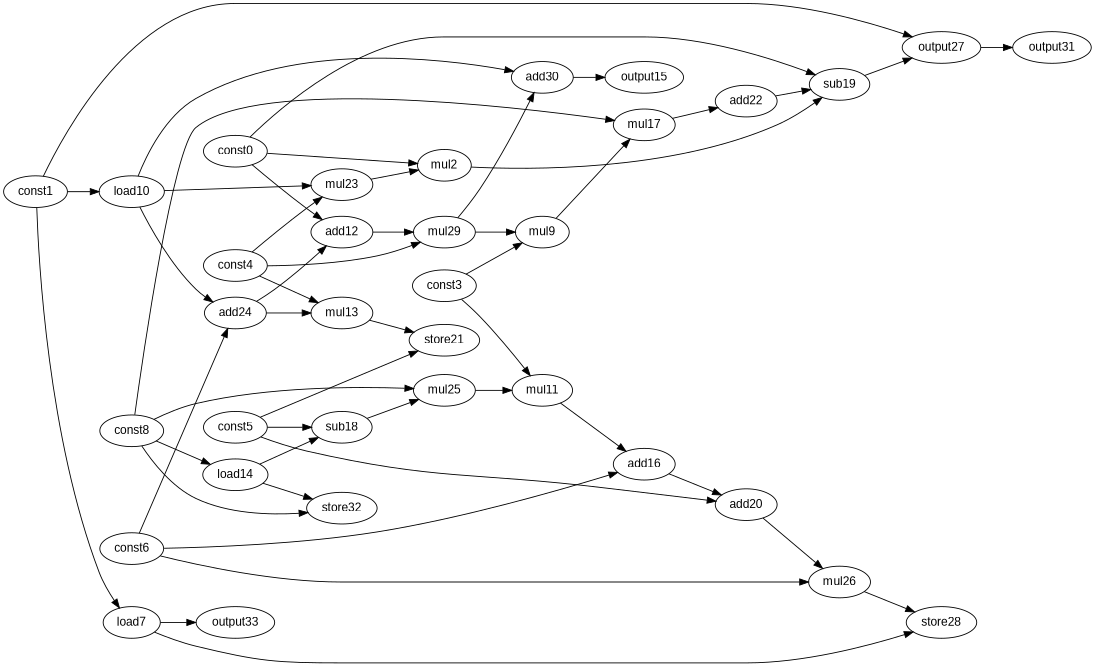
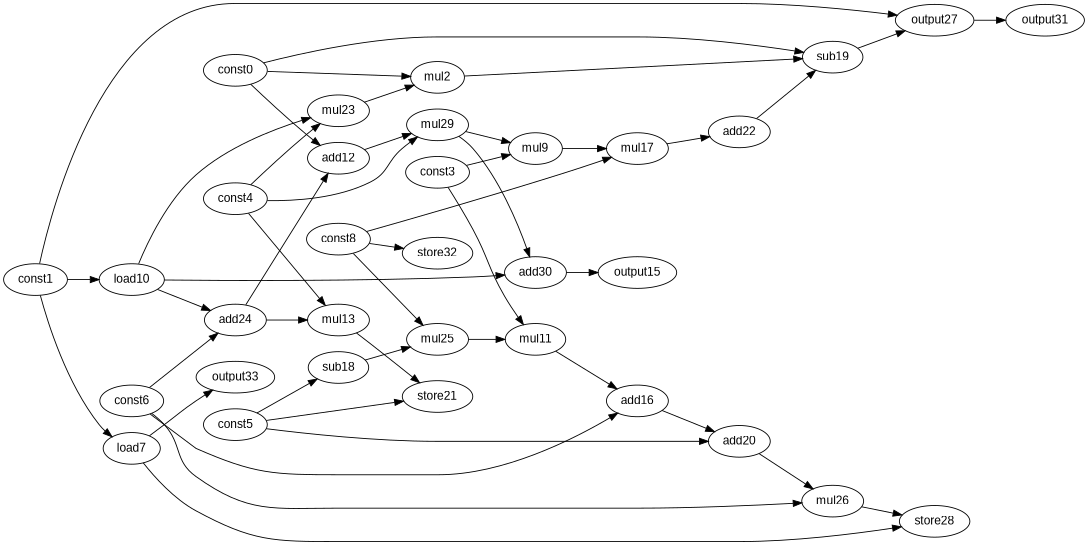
(235, 475) -> none
